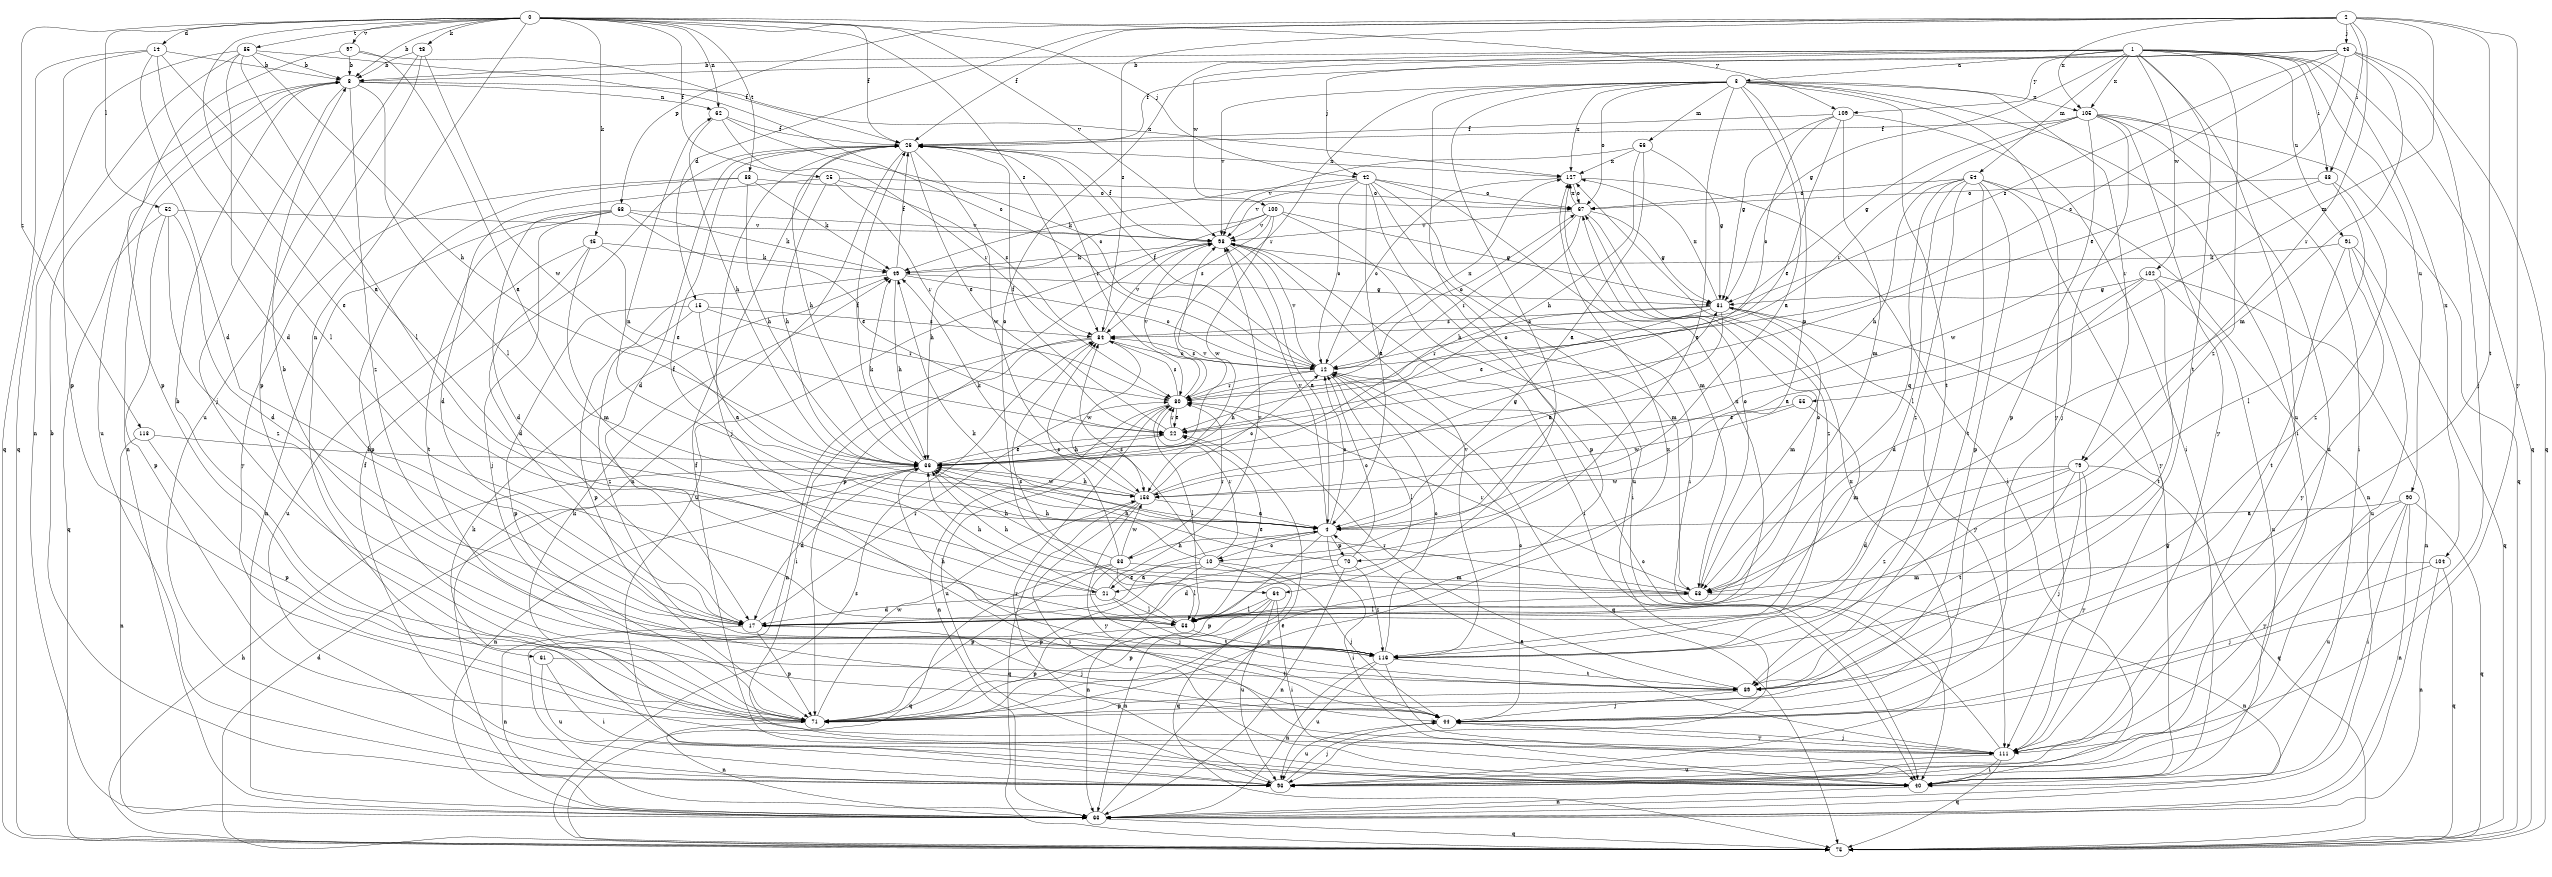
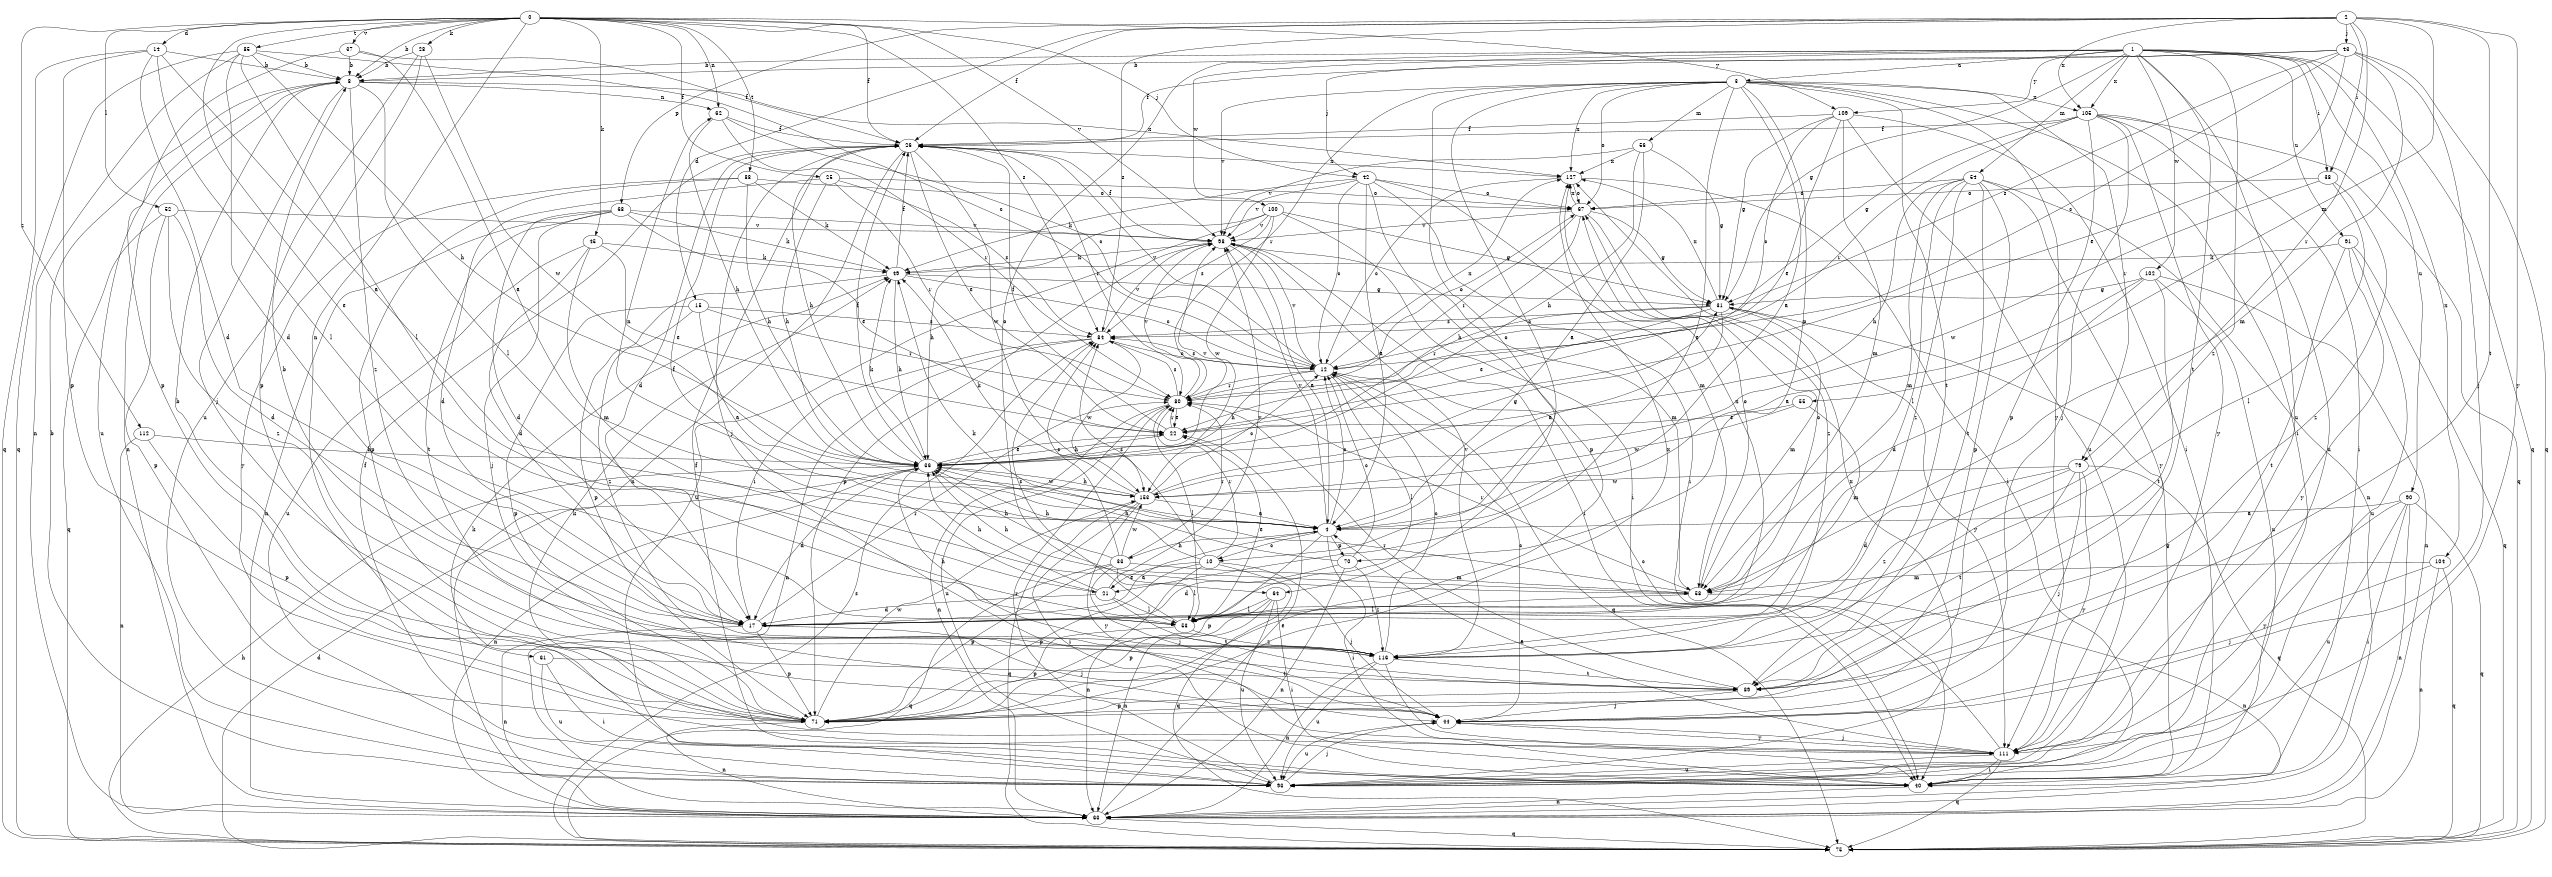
(350, 50) -> (350, 50)
(422, 50) -> (422, 50)
(1155, 258) -> (1155, 258)
(1910, 386) -> (1910, 386)
(144, 434) -> (144, 434)
(1724, 634) -> (2066, 729)
(1133, 744) -> (837, 395)
